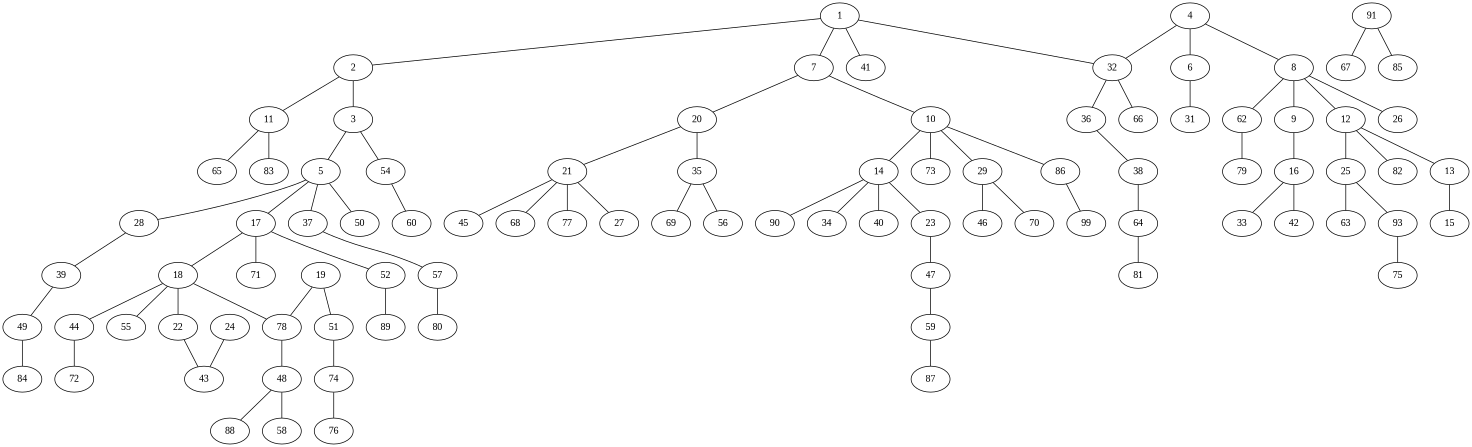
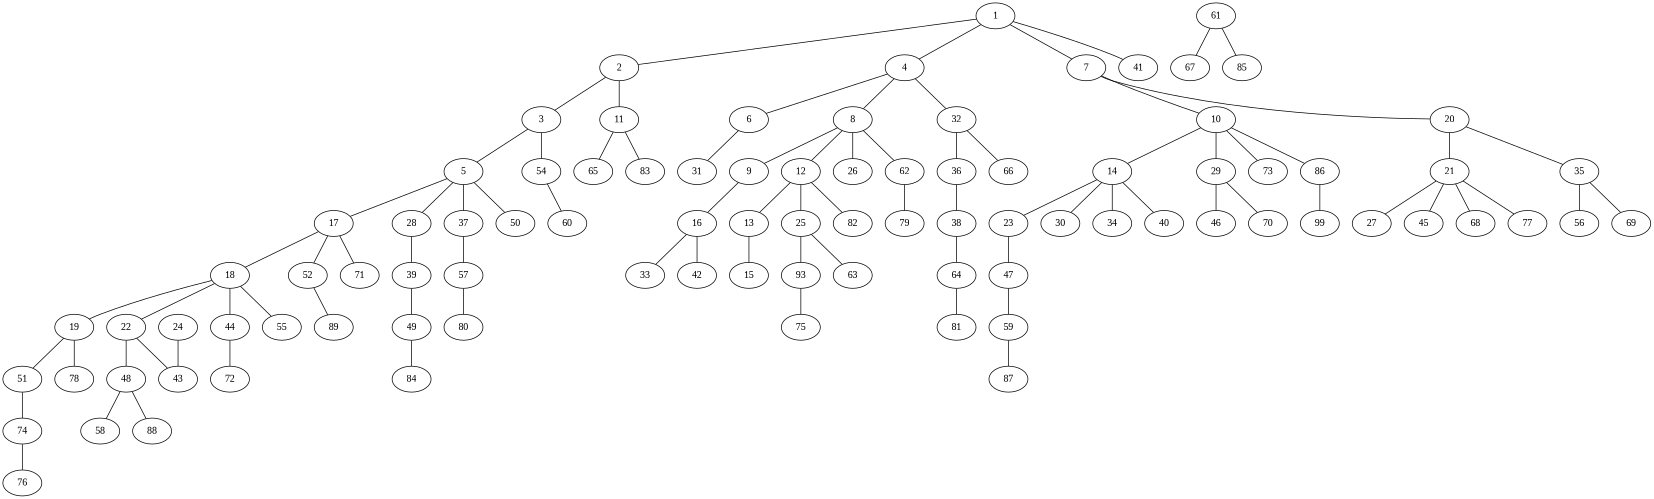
(1372, 16) -> (1216, 16)
(976, 42) -> (950, 42)
(775, 223) -> (1060, 223)
(230, 301) -> (150, 298)
(282, 353) -> (126, 353)
